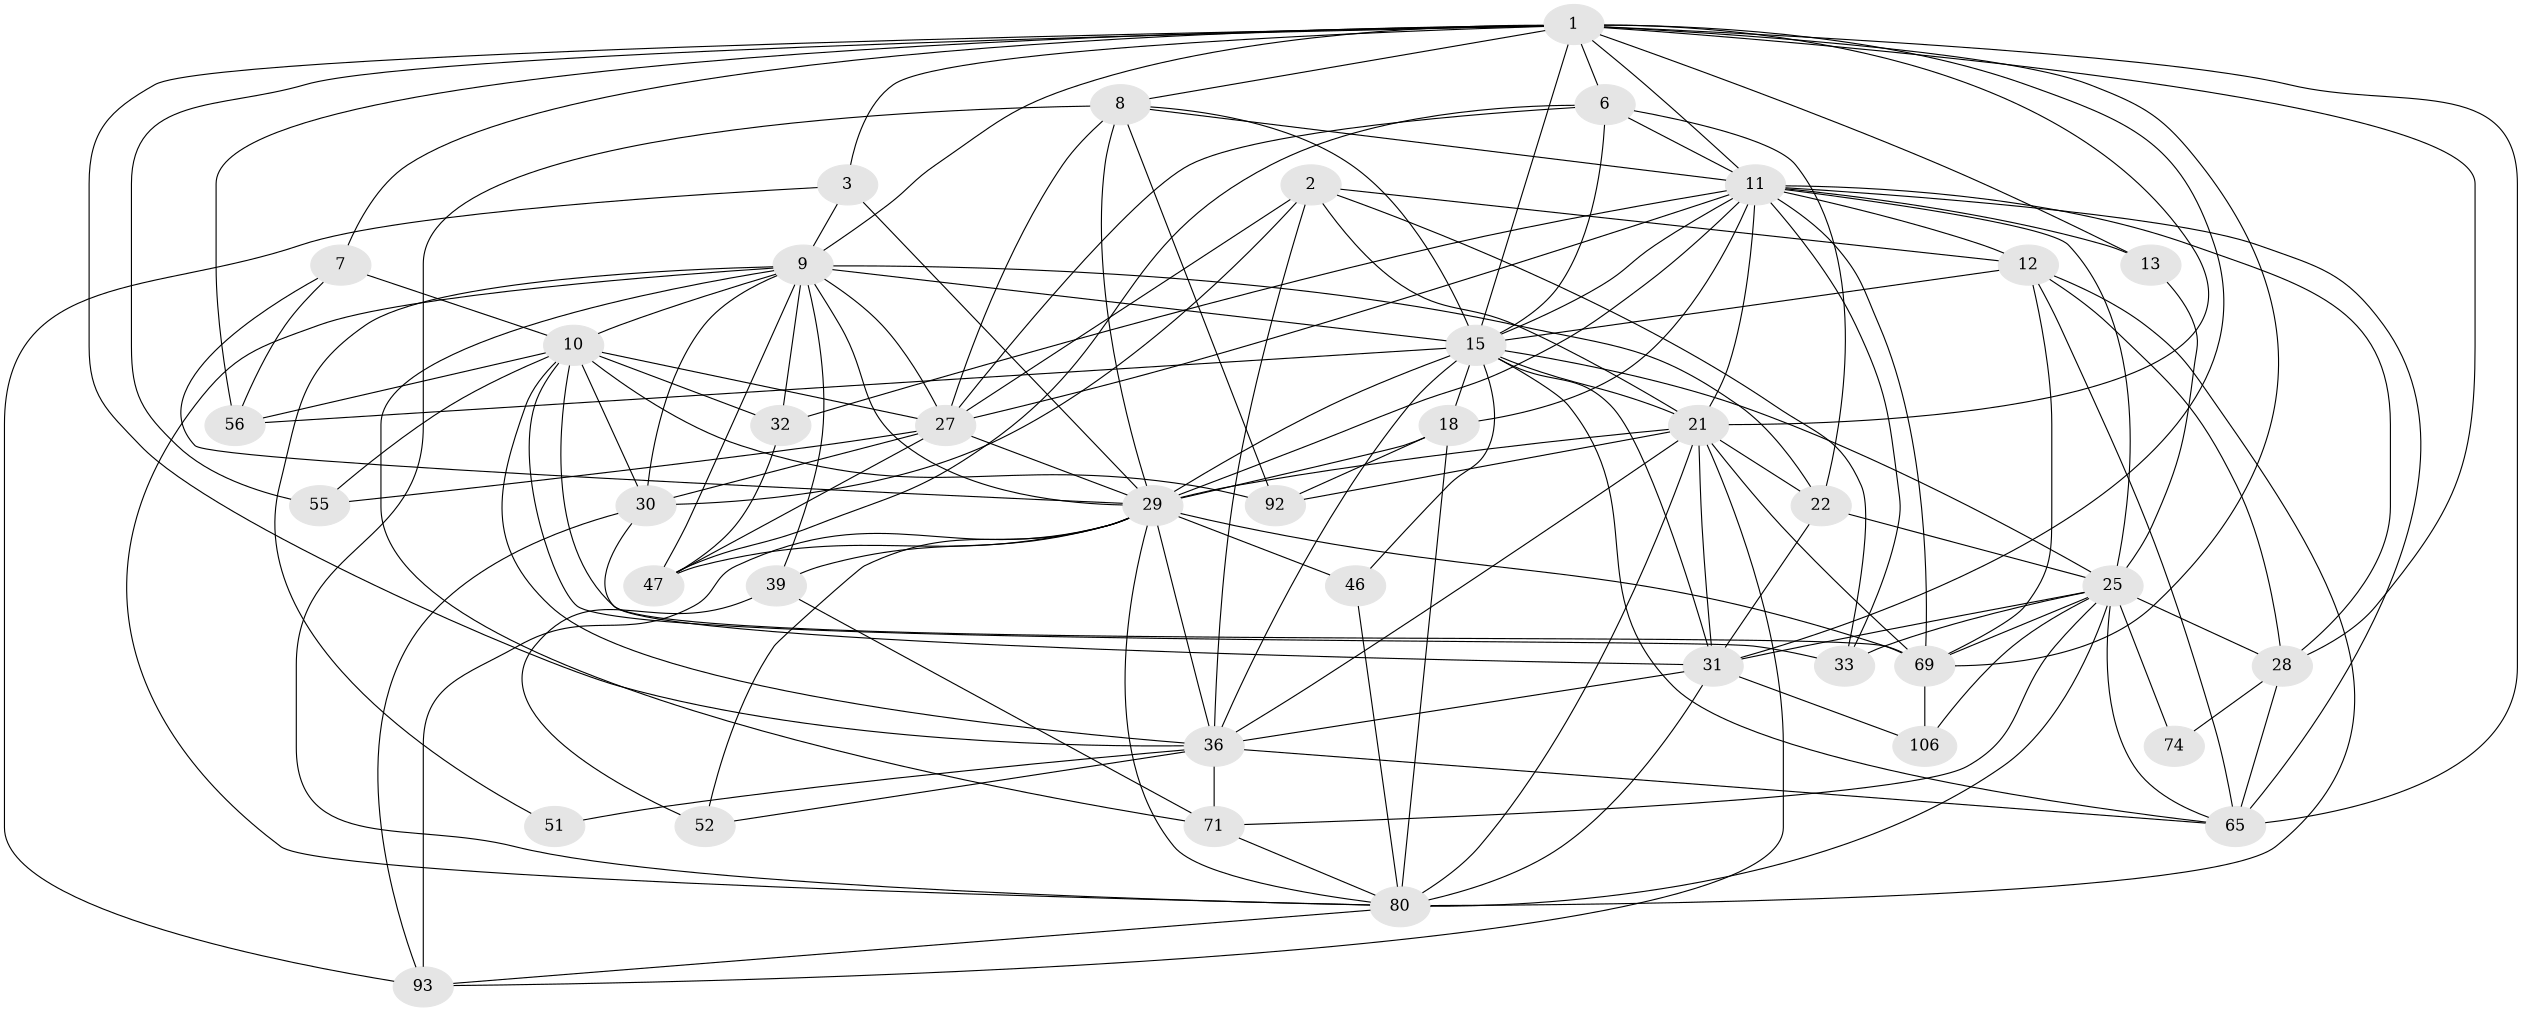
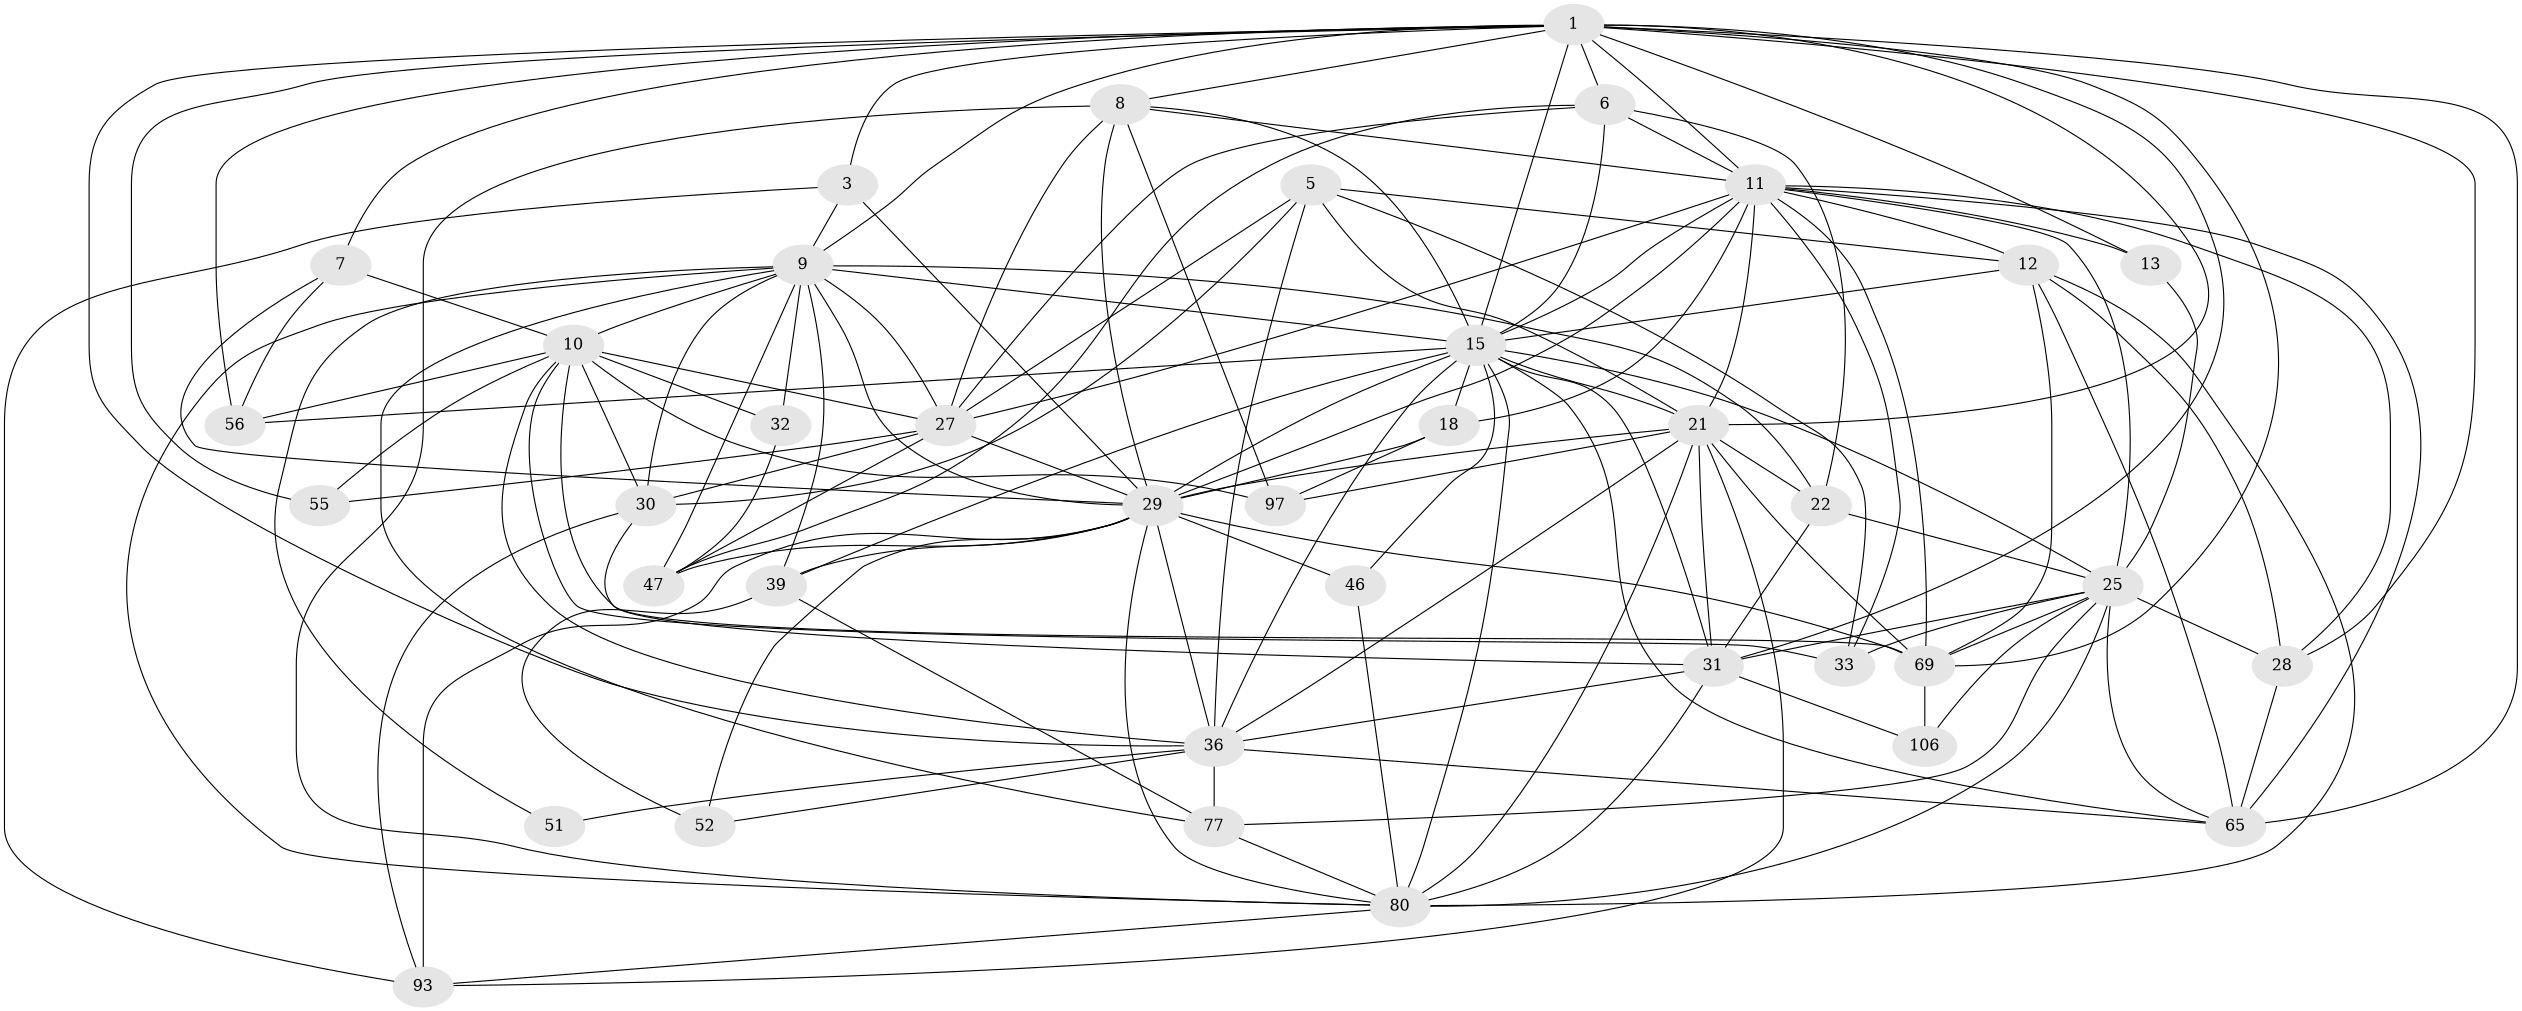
(1311, 185) -> (1311, 185)
(1241, 295) -> none
none -> (1120, 450)
(1275, 506) -> (1275, 506)
(1425, 666) -> (1482, 628)
(2174, 746) -> none
(1214, 827) -> (1214, 827)
